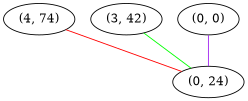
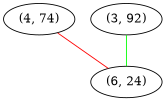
(126, 19) -> (126, 19)
(208, 19) -> none
(208, 82) -> (126, 82)
